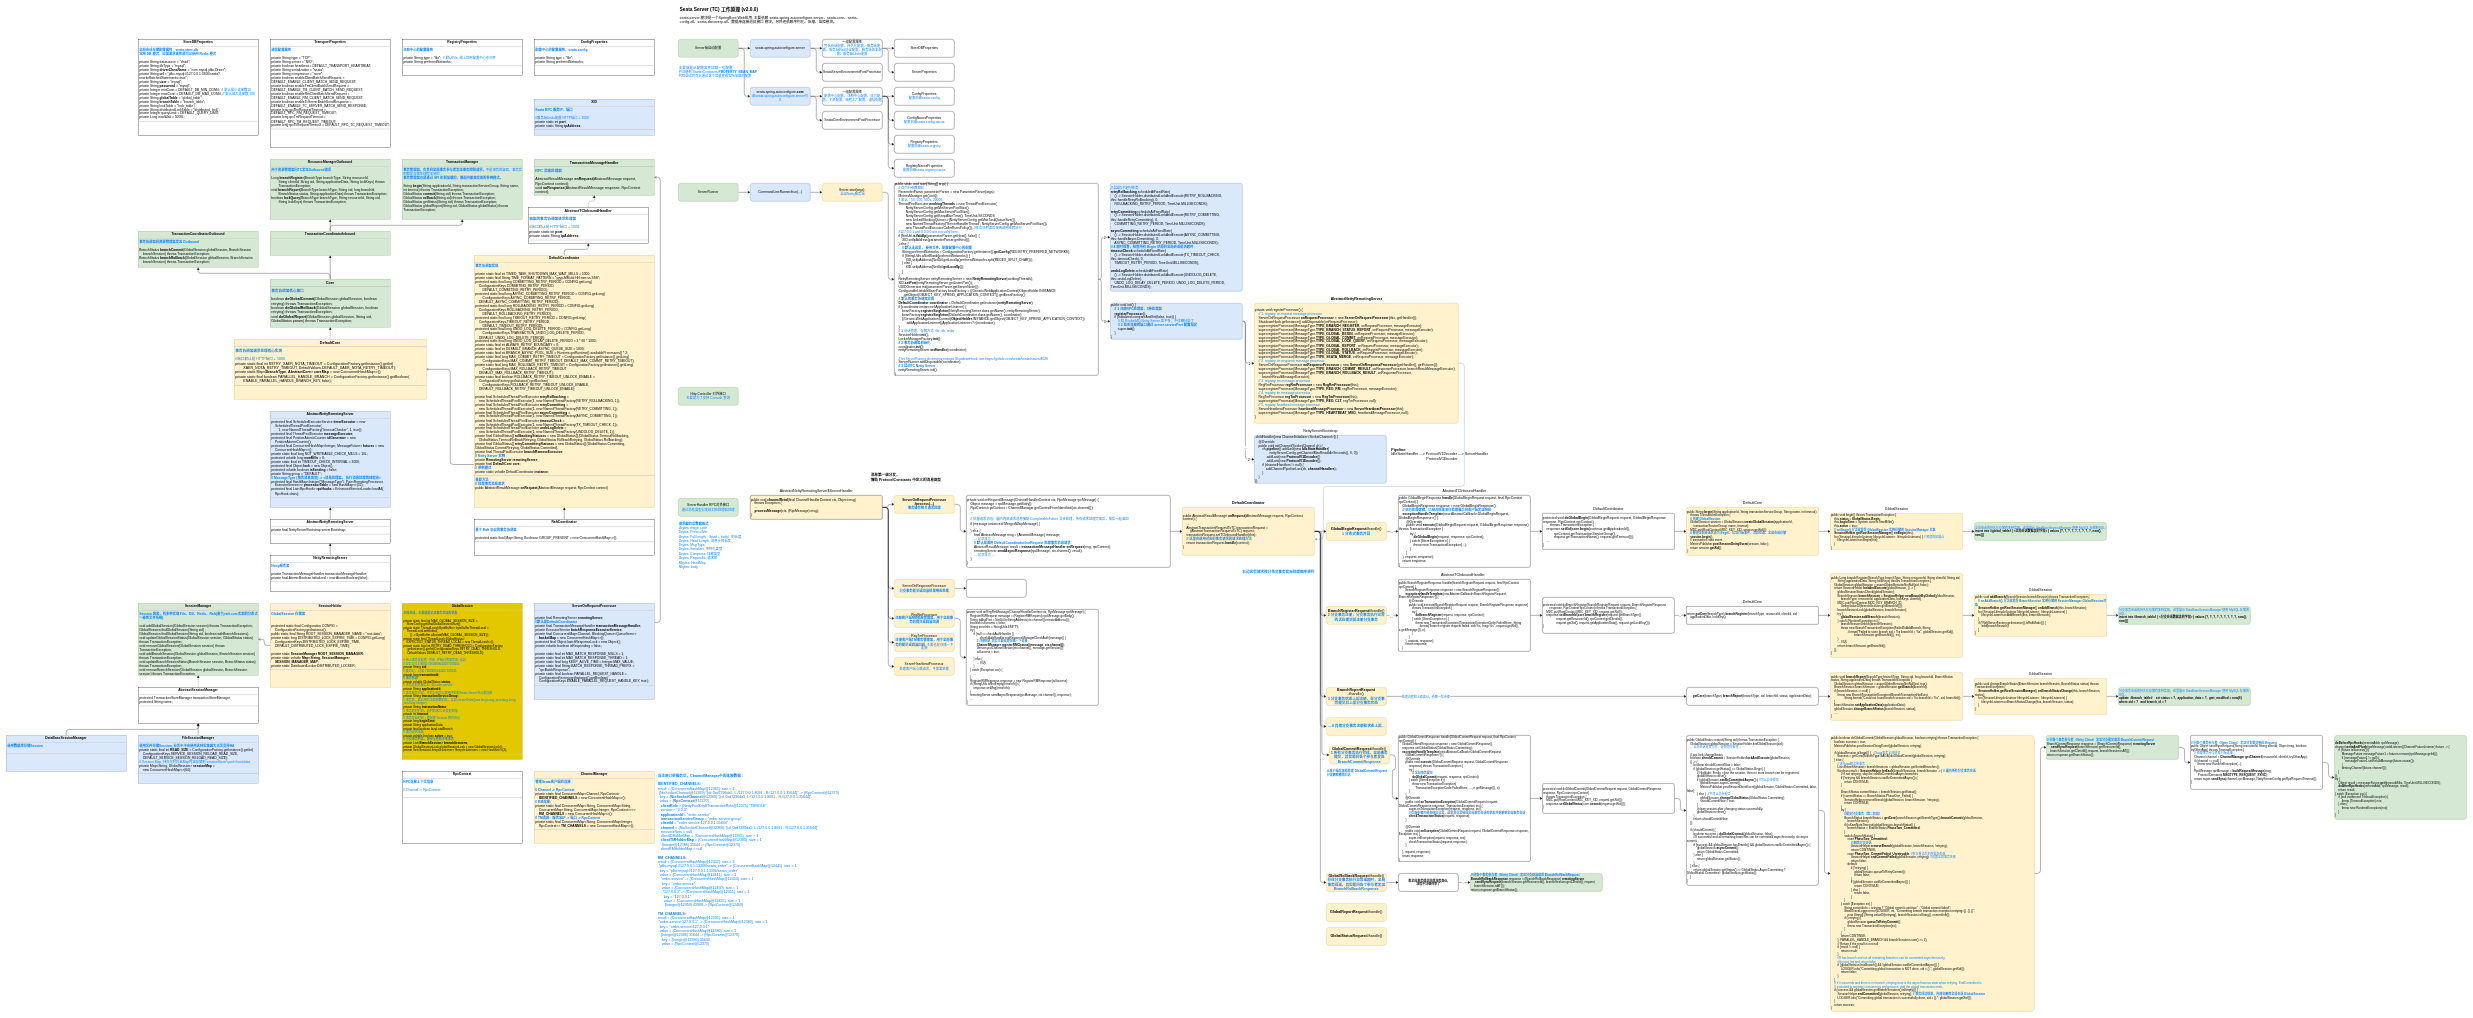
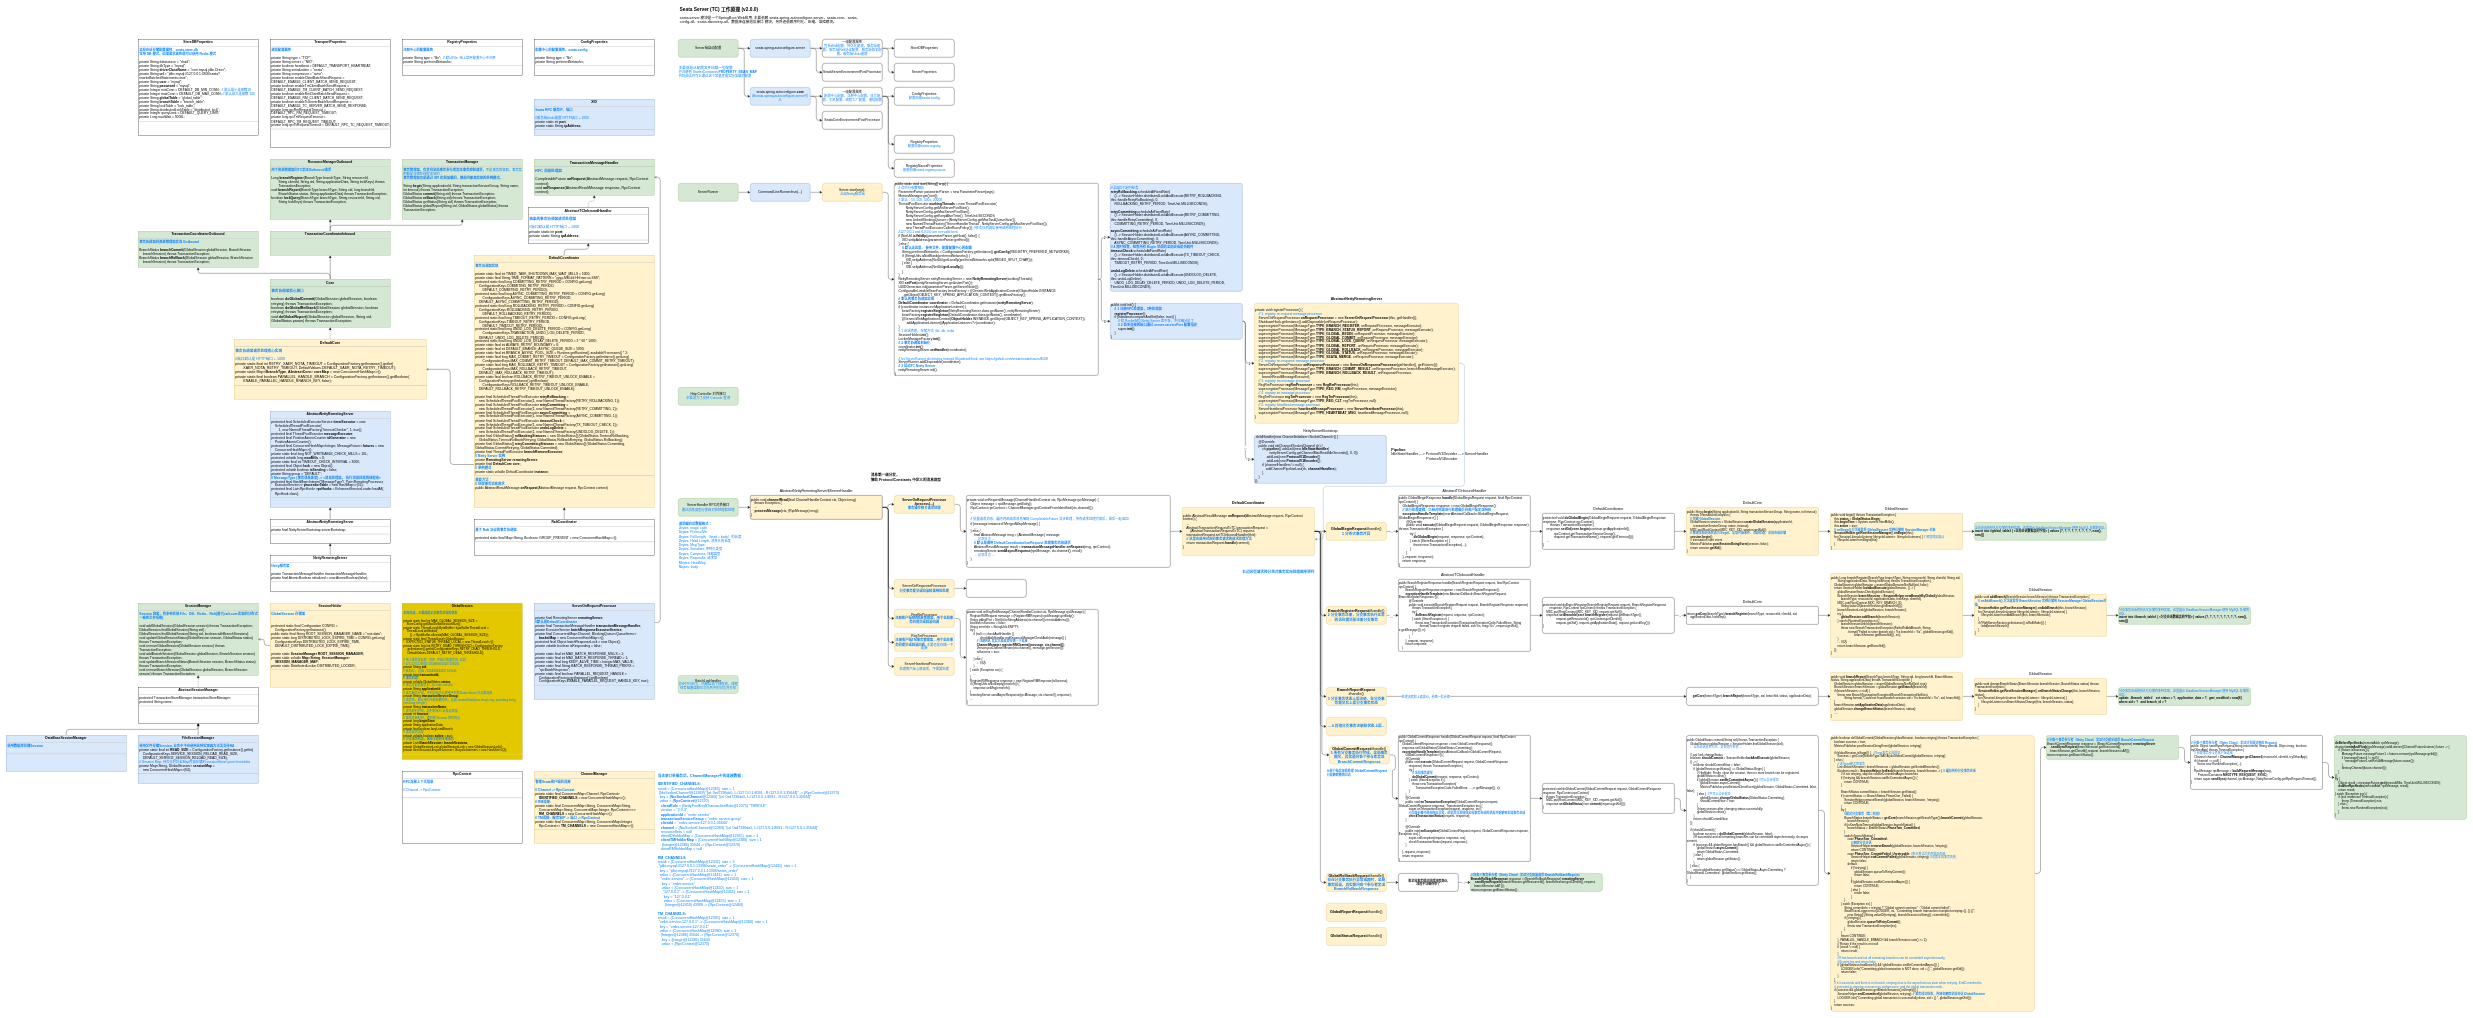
(890, 120) -> none
(924, 120) -> none
(594, 172) -> (594, 172)
none -> (747, 507)
none -> (708, 684)
